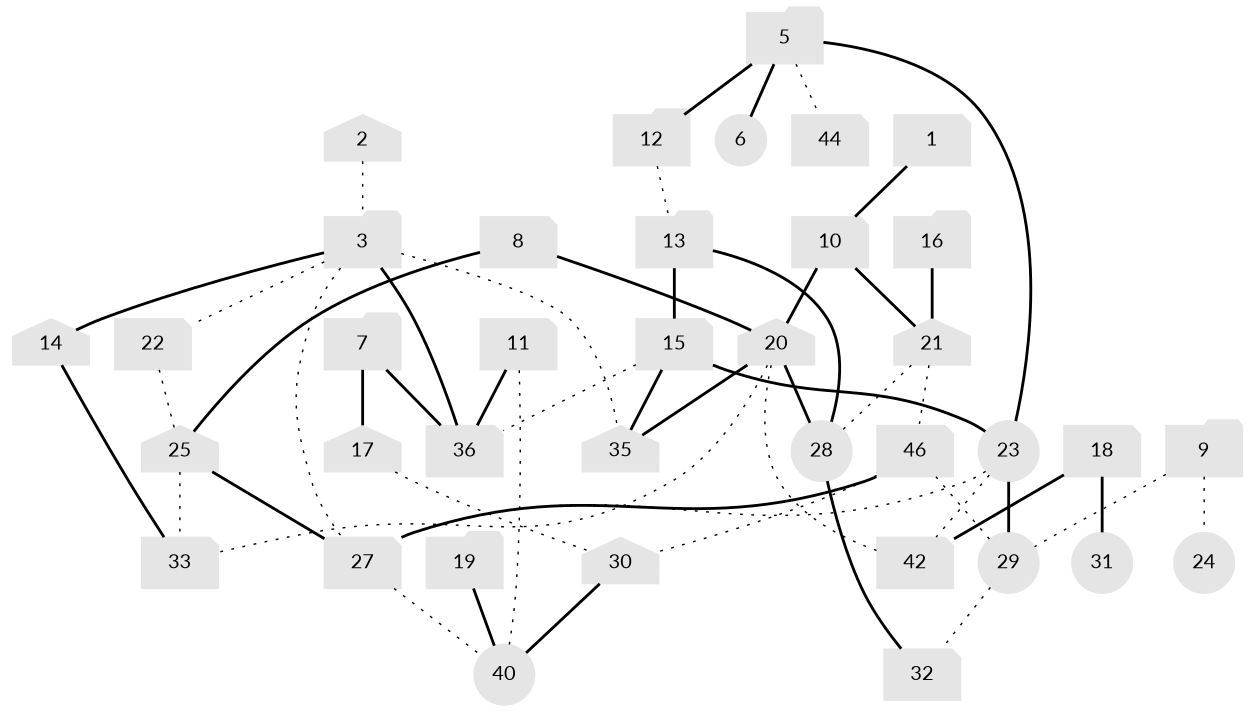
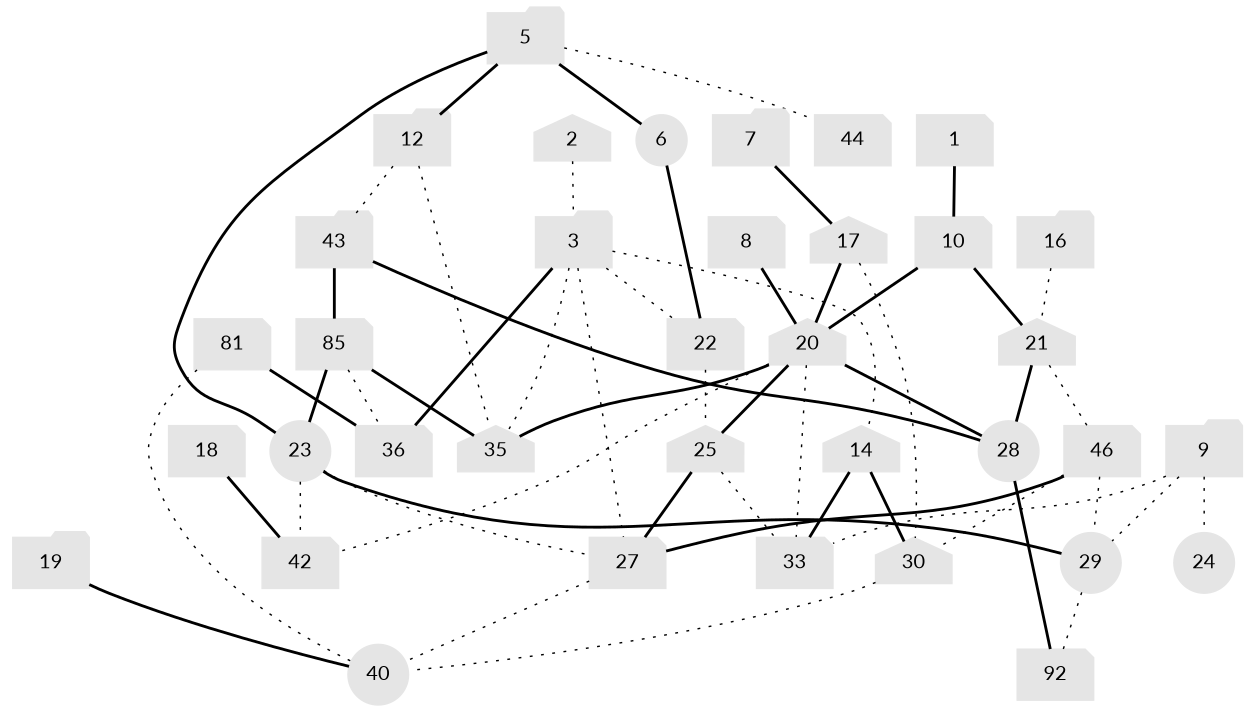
(674, 242) -> (334, 242)
none -> (683, 242)
none -> (451, 284)
(199, 287) -> (793, 293)
none -> (828, 293)
(932, 293) -> (1046, 294)
(327, 310) -> (752, 403)
(518, 344) -> (232, 344)
(674, 344) -> (334, 344)
(414, 398) -> none
(870, 404) -> (1024, 393)
none -> (887, 505)
none -> (983, 511)
(1102, 563) -> none
(563, 618) -> (645, 639)
(922, 675) -> (1055, 675)
